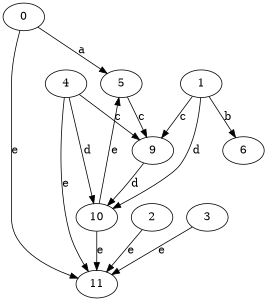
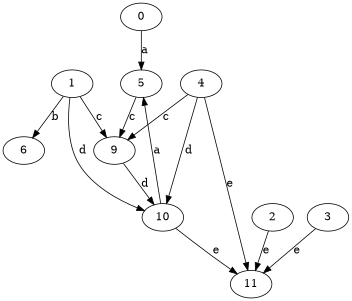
(115, 151) -> (157, 151)
(12, 168) -> none
